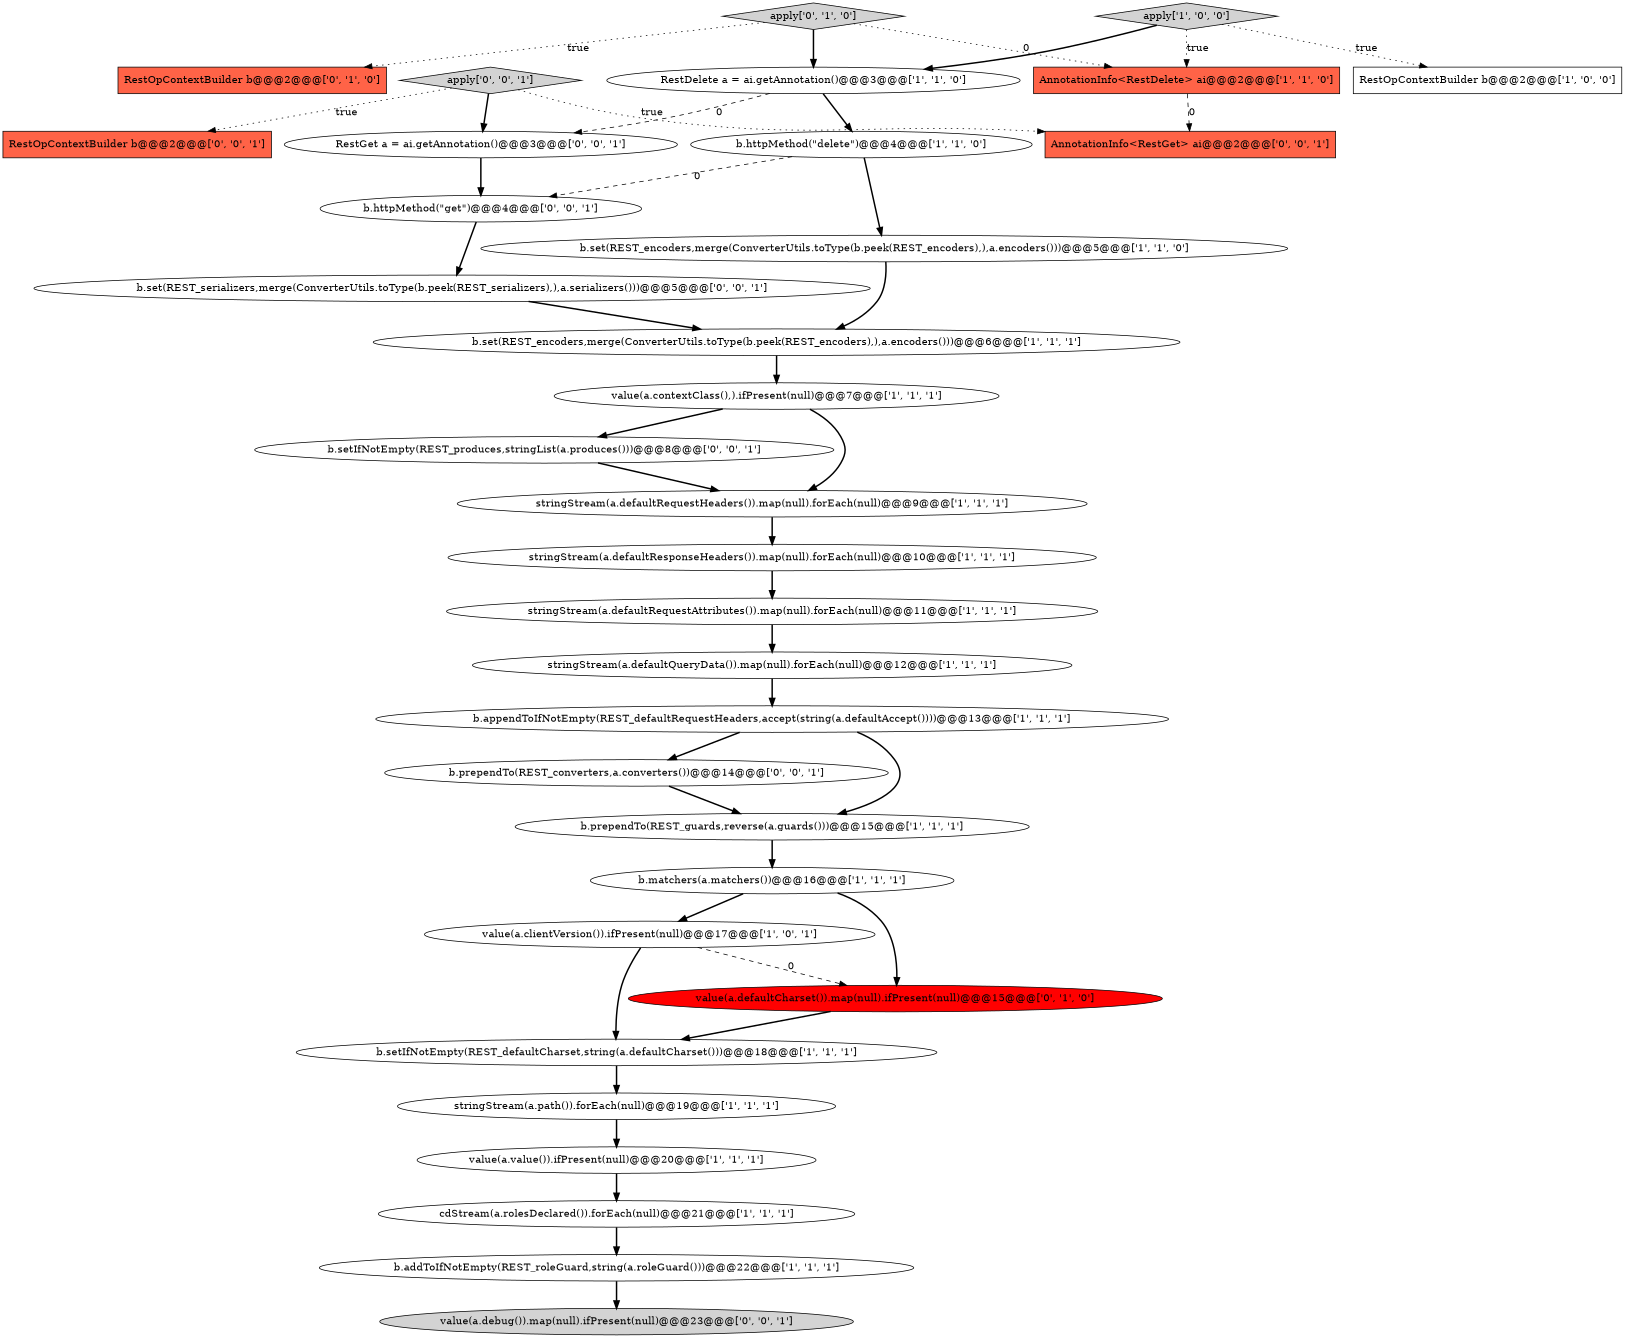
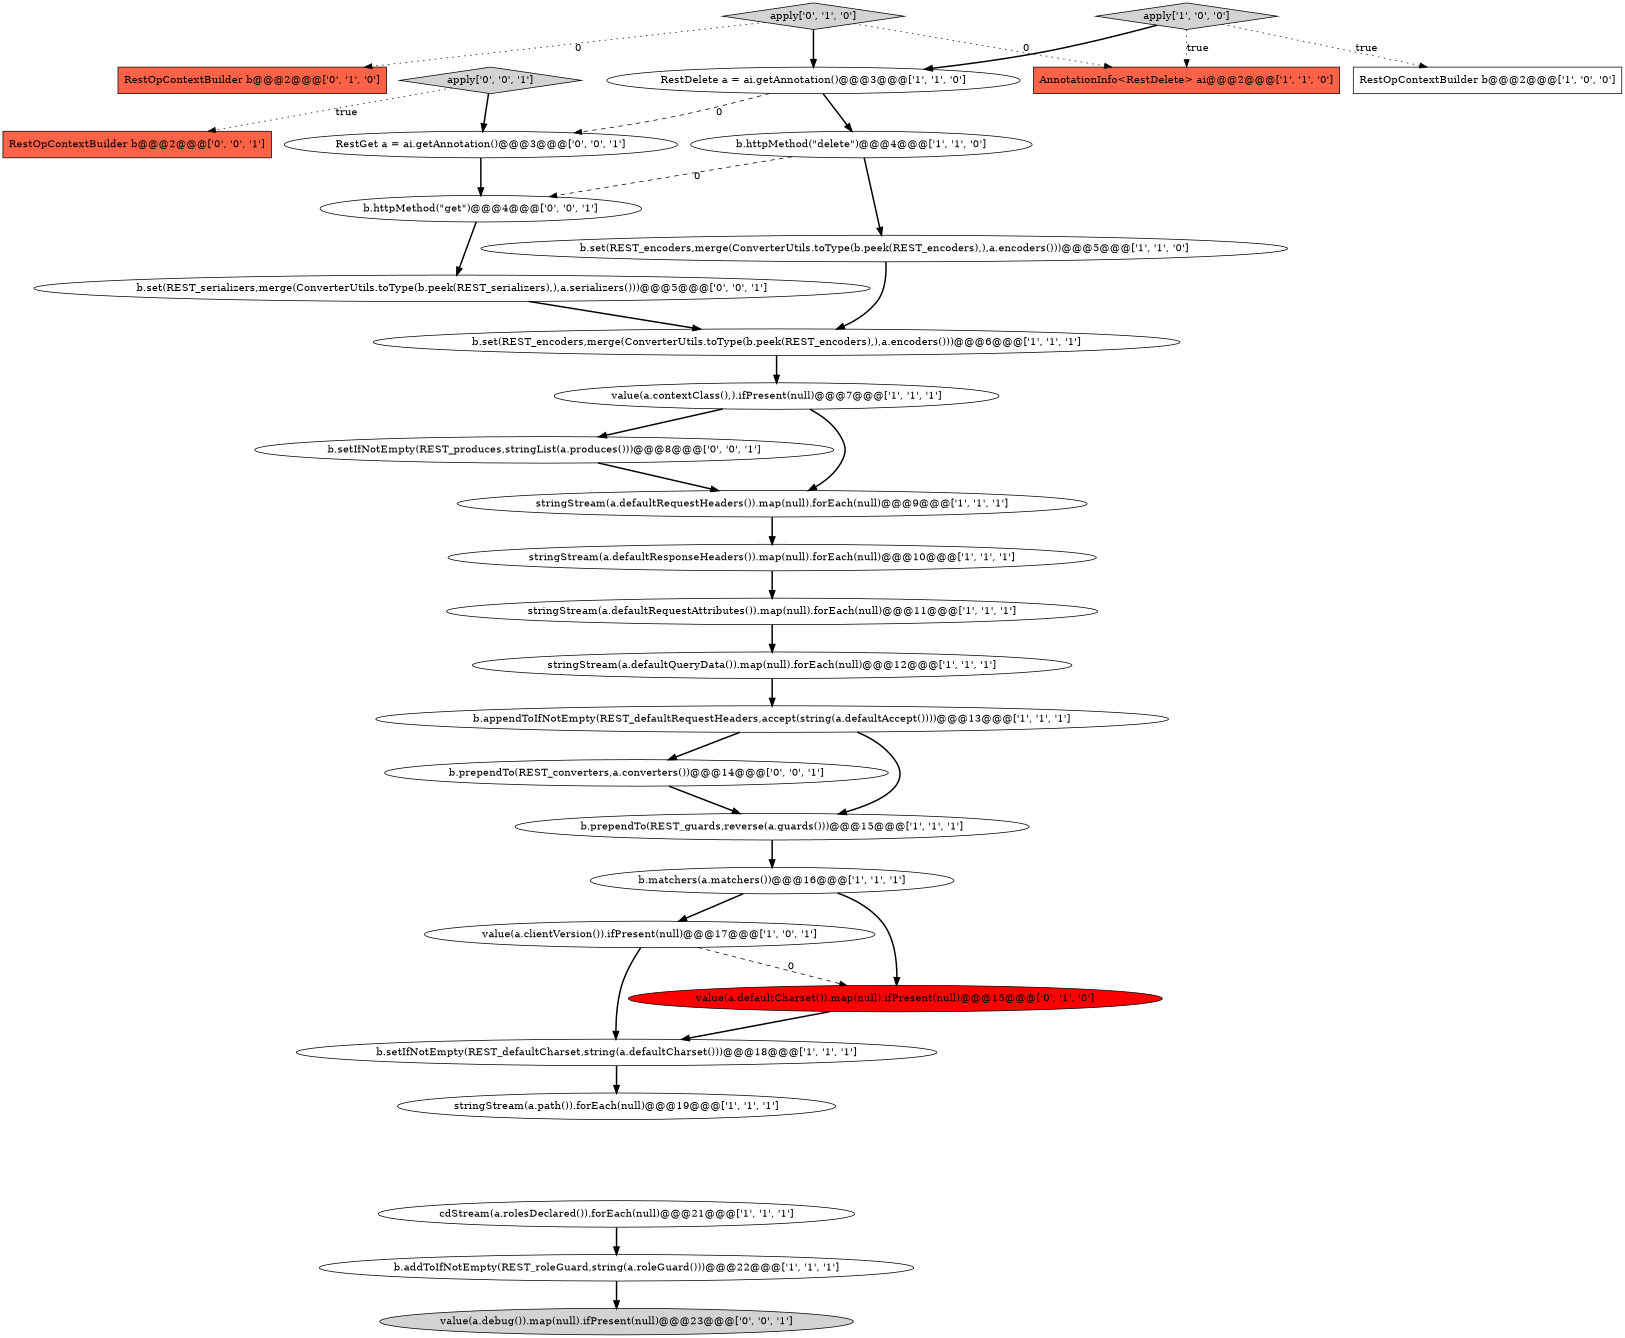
(579, 48) -> (579, 48)
(1190, 145) -> none
(617, 1160) -> none
